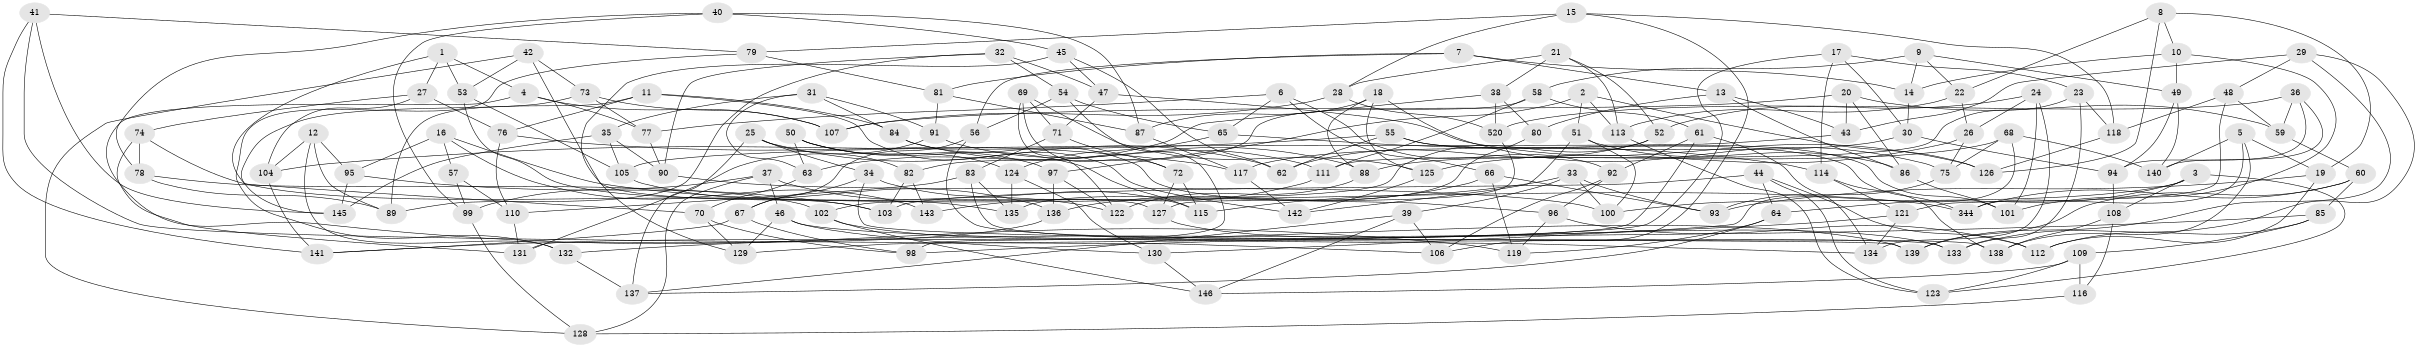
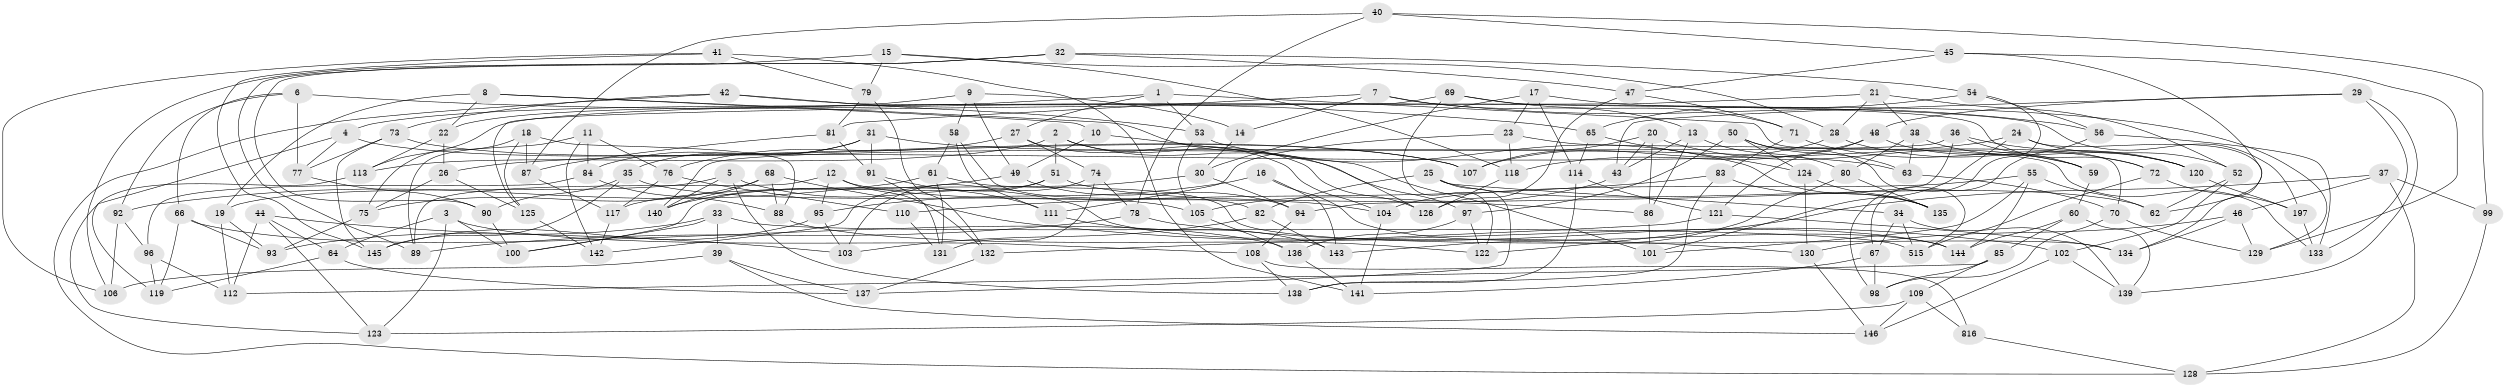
(2041, 66) -> none
(1495, 133) -> (2196, 174)
(454, 174) -> none
(1159, 214) -> (2300, 214)
(1201, 214) -> (1916, 254)
(1966, 214) -> (1958, 254)
none -> (1599, 243)
(2080, 294) -> (1969, 334)
